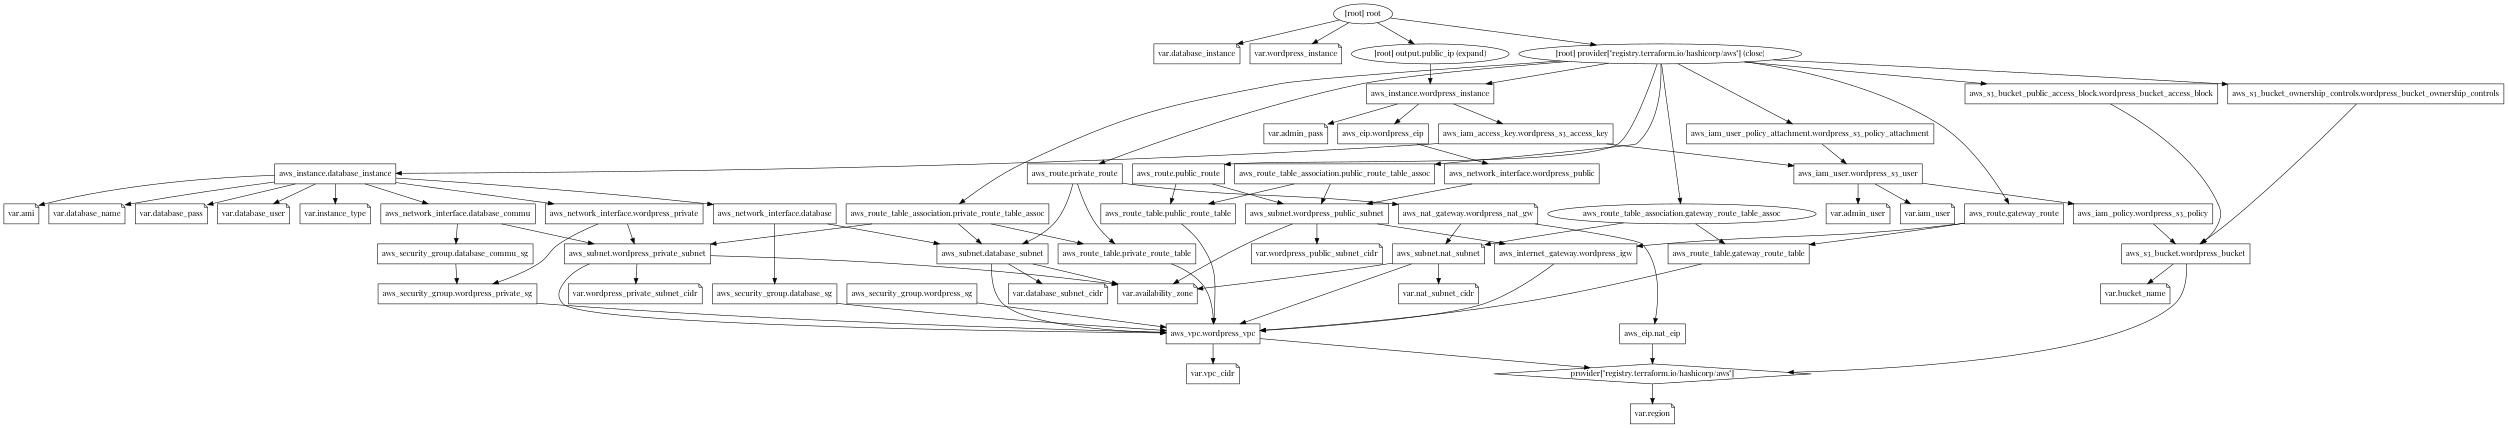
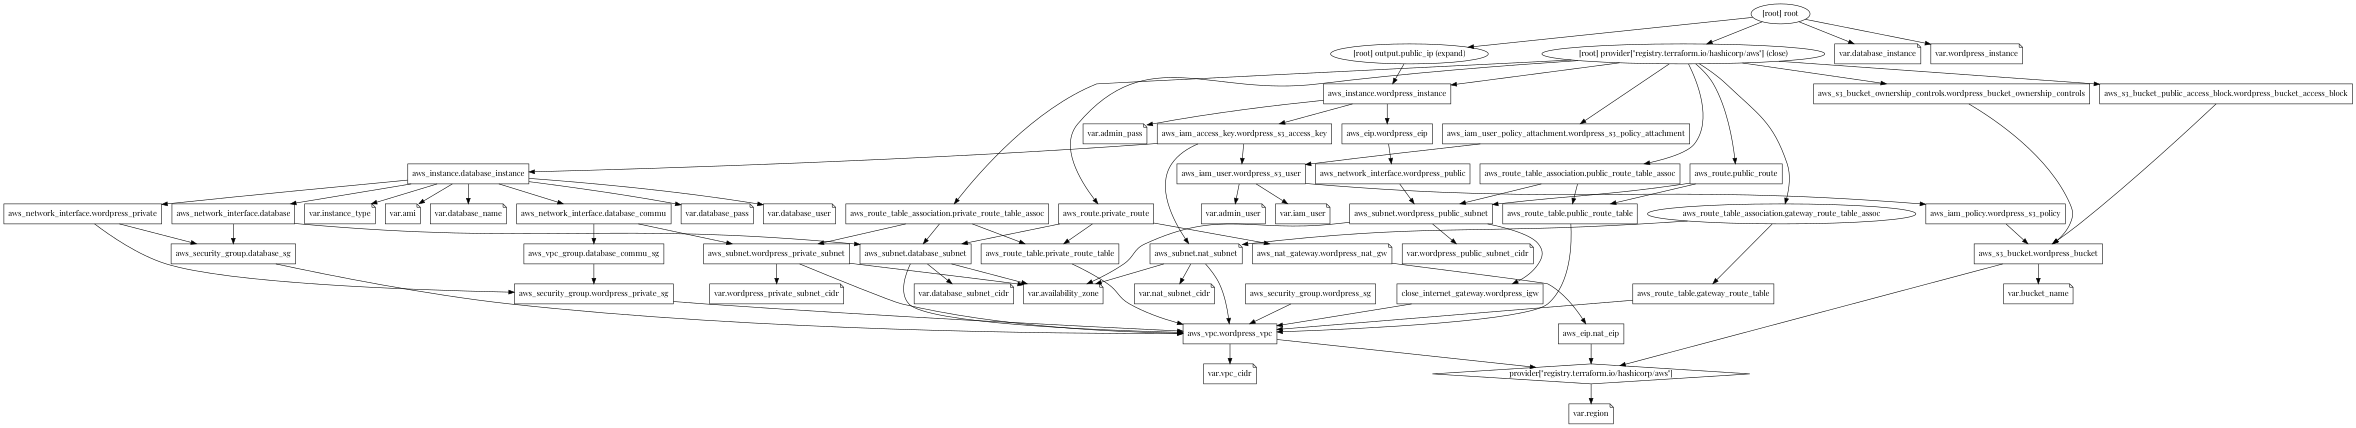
(2014, 214) -> none
(630, 231) -> (155, 233)
(1455, 232) -> (1166, 186)
(455, 254) -> (594, 254)
(1566, 254) -> (1470, 294)
